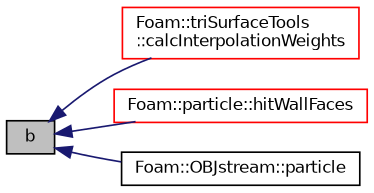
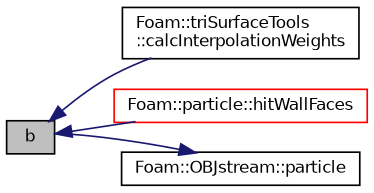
(241, 33) -> (241, 33)
(96, 157) -> (118, 139)
